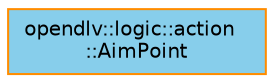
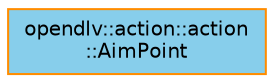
(137, 42) -> (137, 42)
